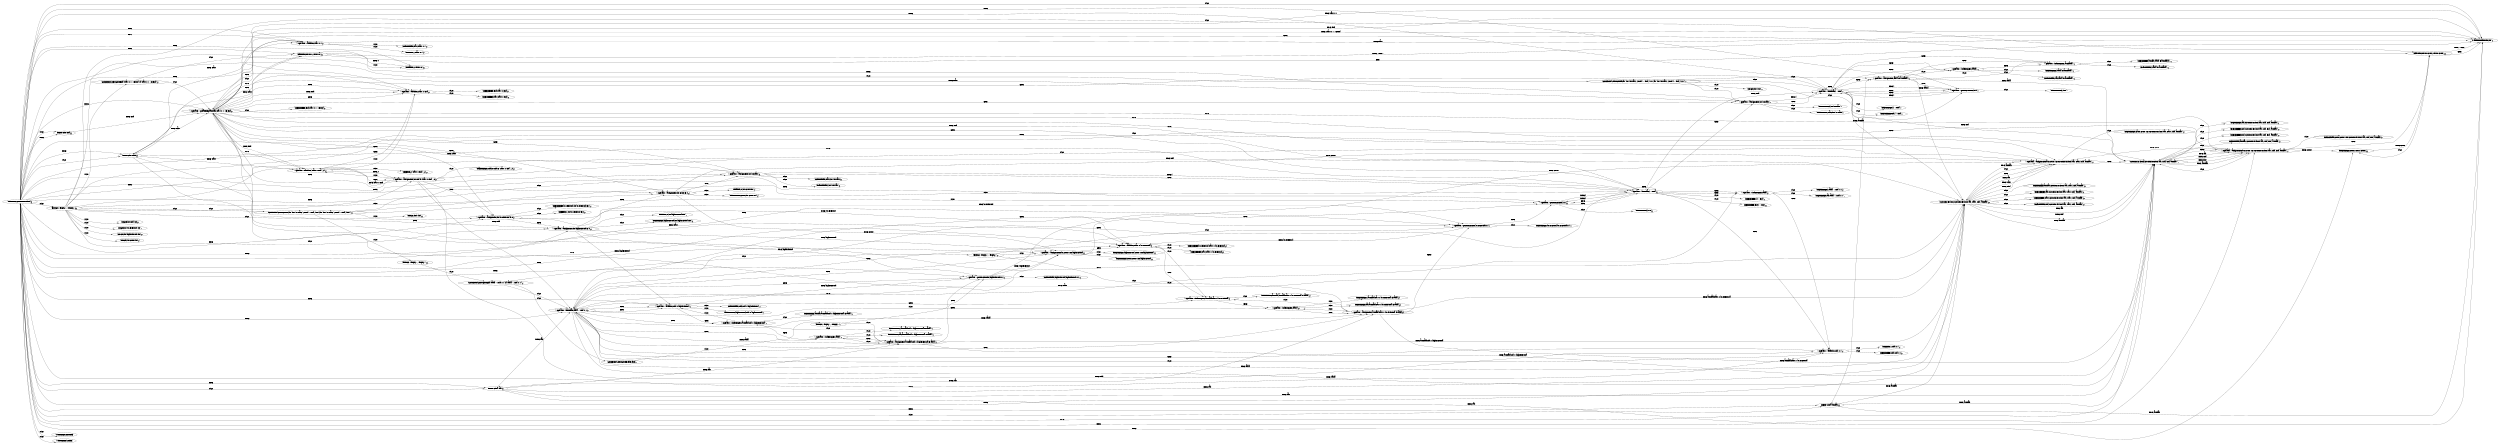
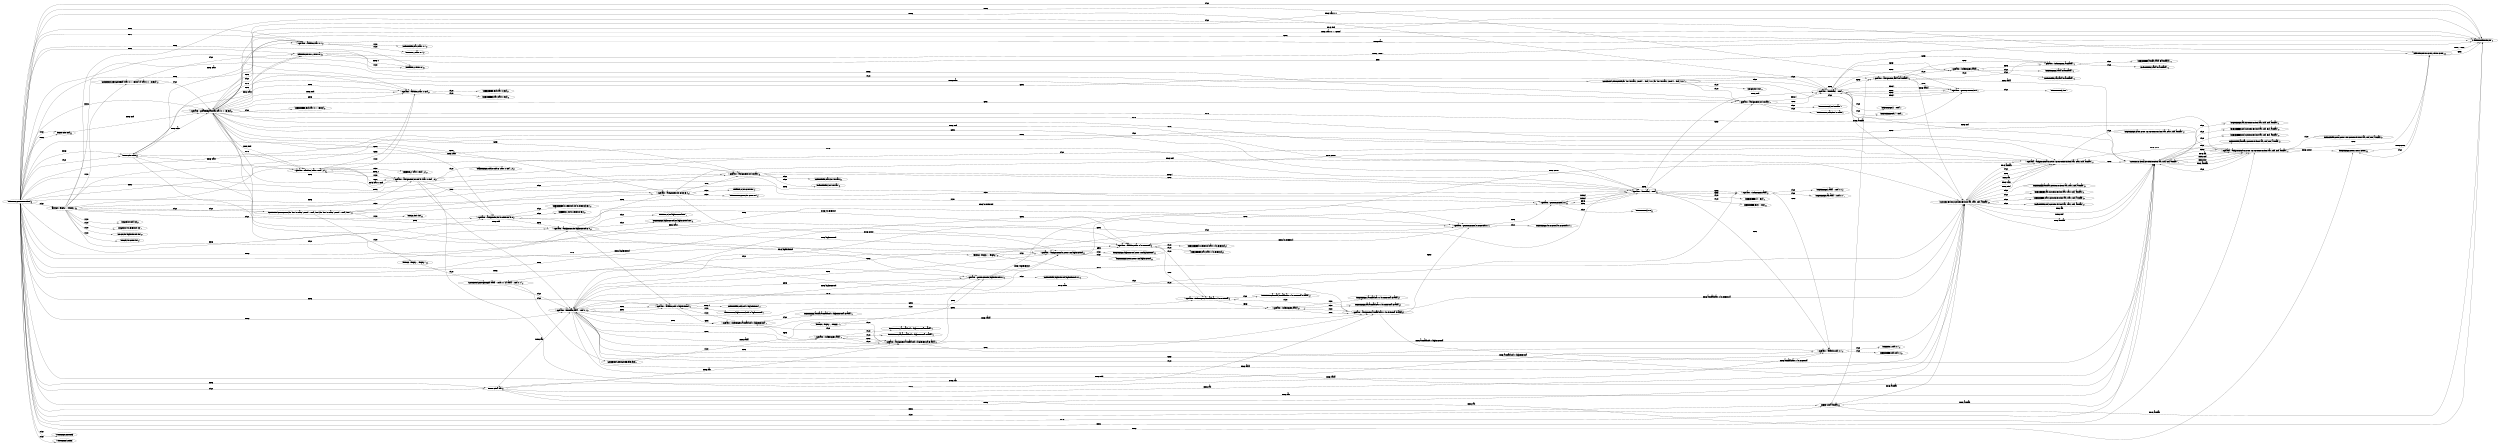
(707, 306) -> (707, 306)
